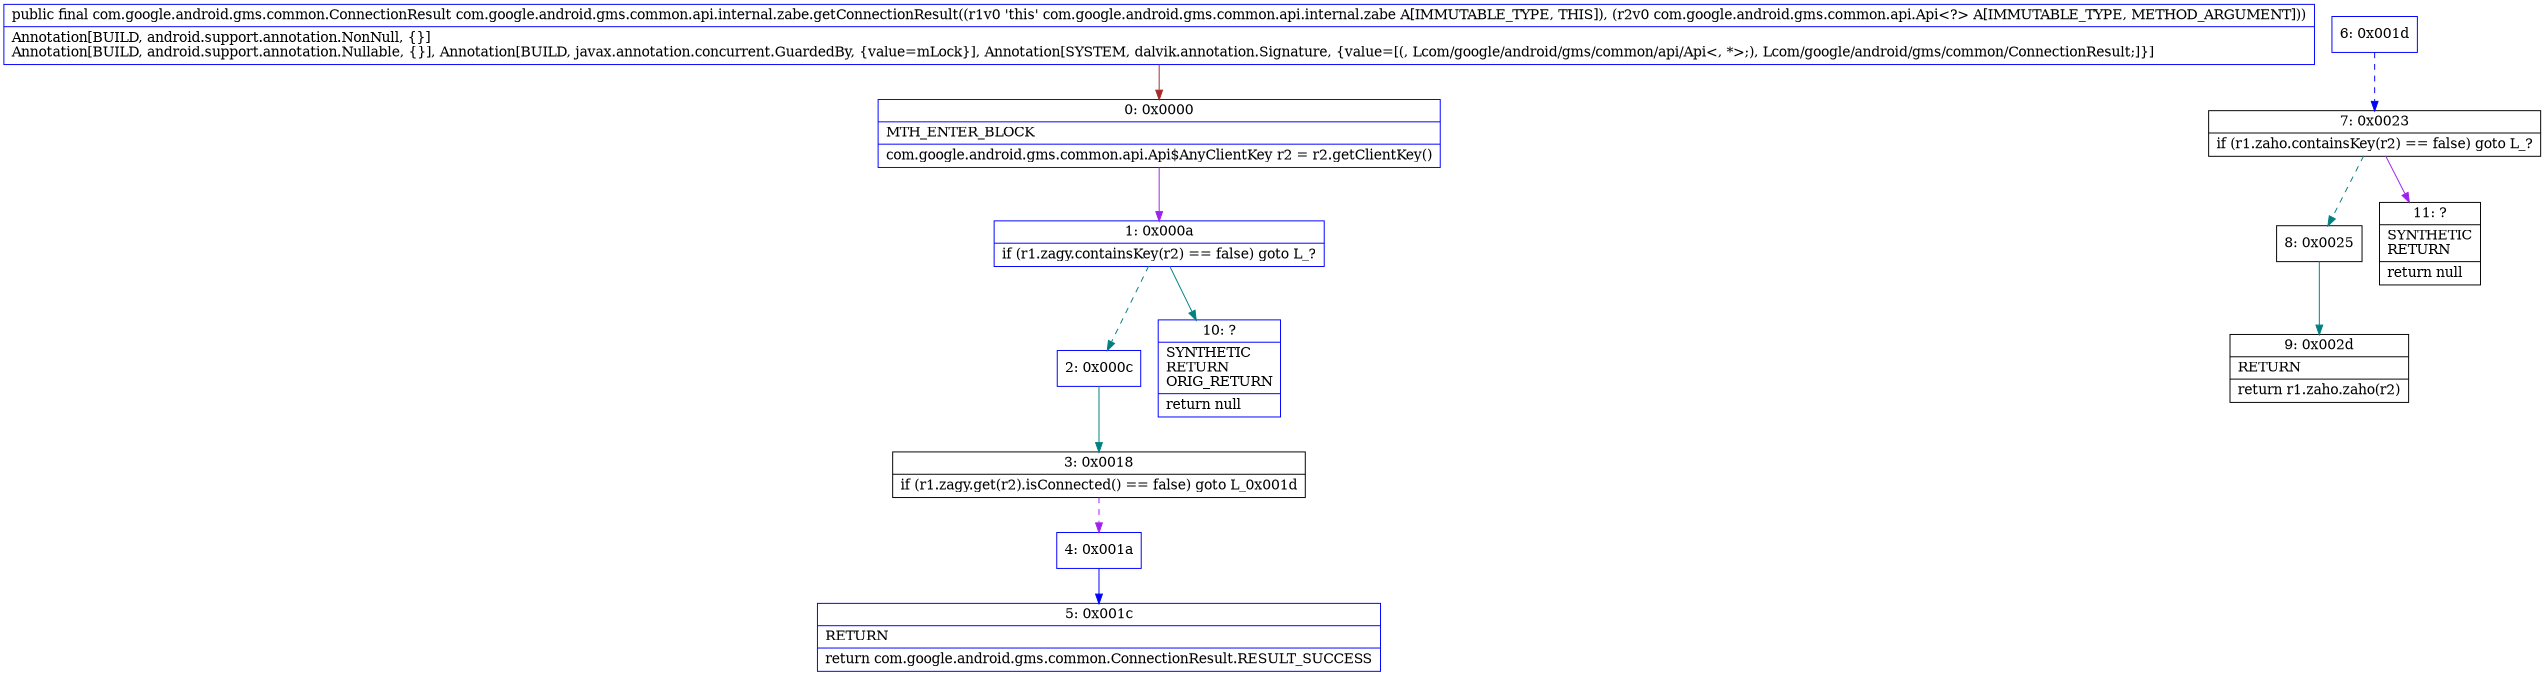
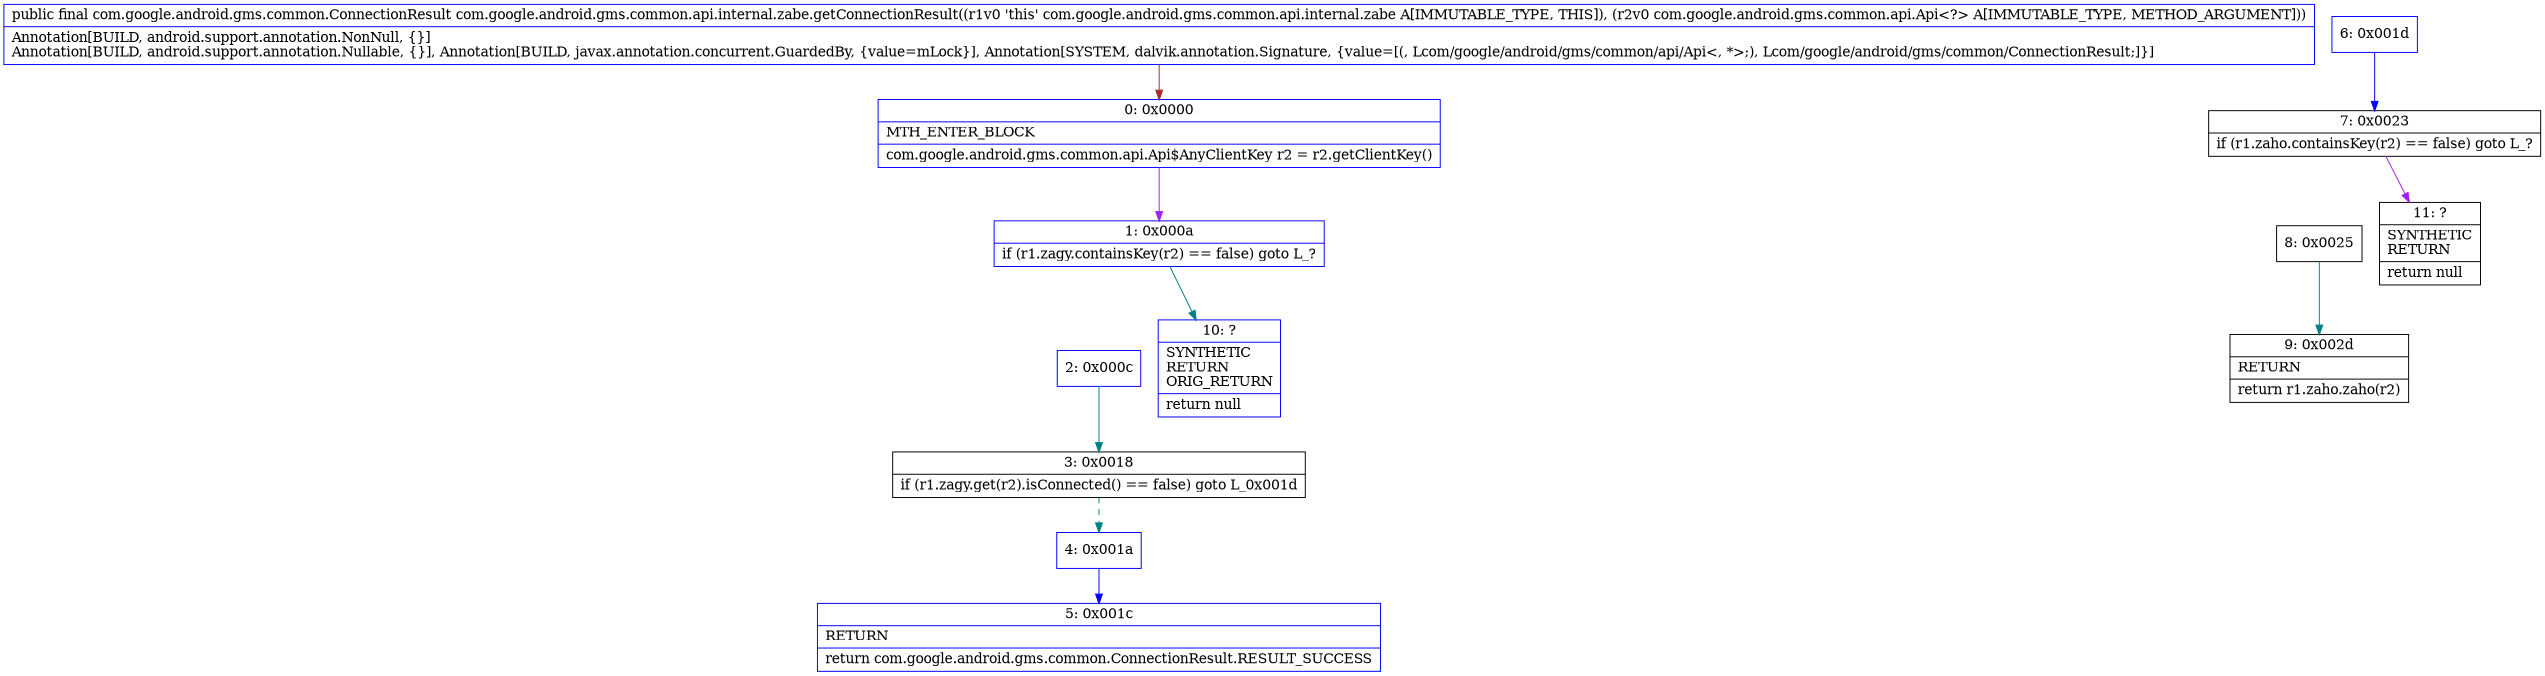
(2375, 77) -> (2375, 77)
(2348, 186) -> none
(1130, 304) -> none
(1099, 510) -> (1099, 510)
